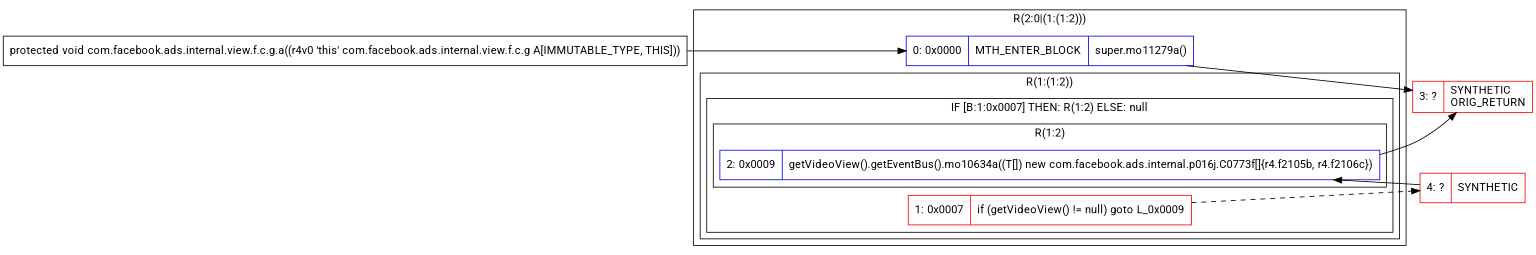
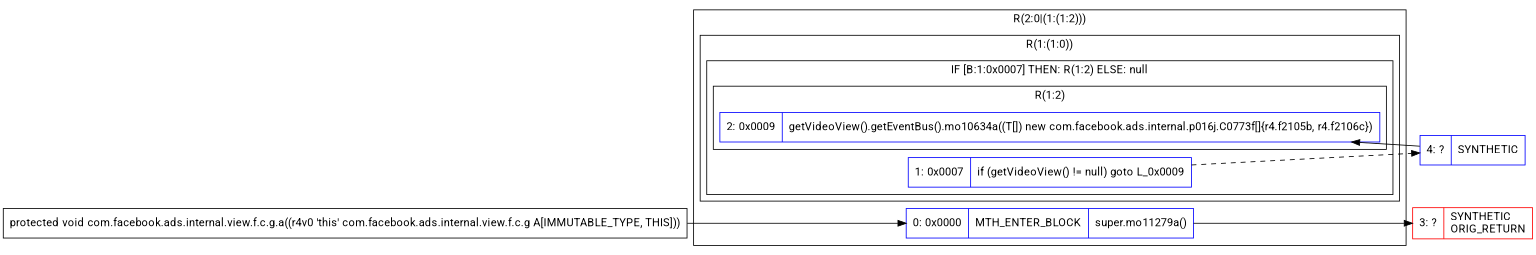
(1050, 82) -> (1050, 45)
(1417, 141) -> none
(1473, 188) -> (1473, 150)
(1050, 210) -> (1050, 172)
